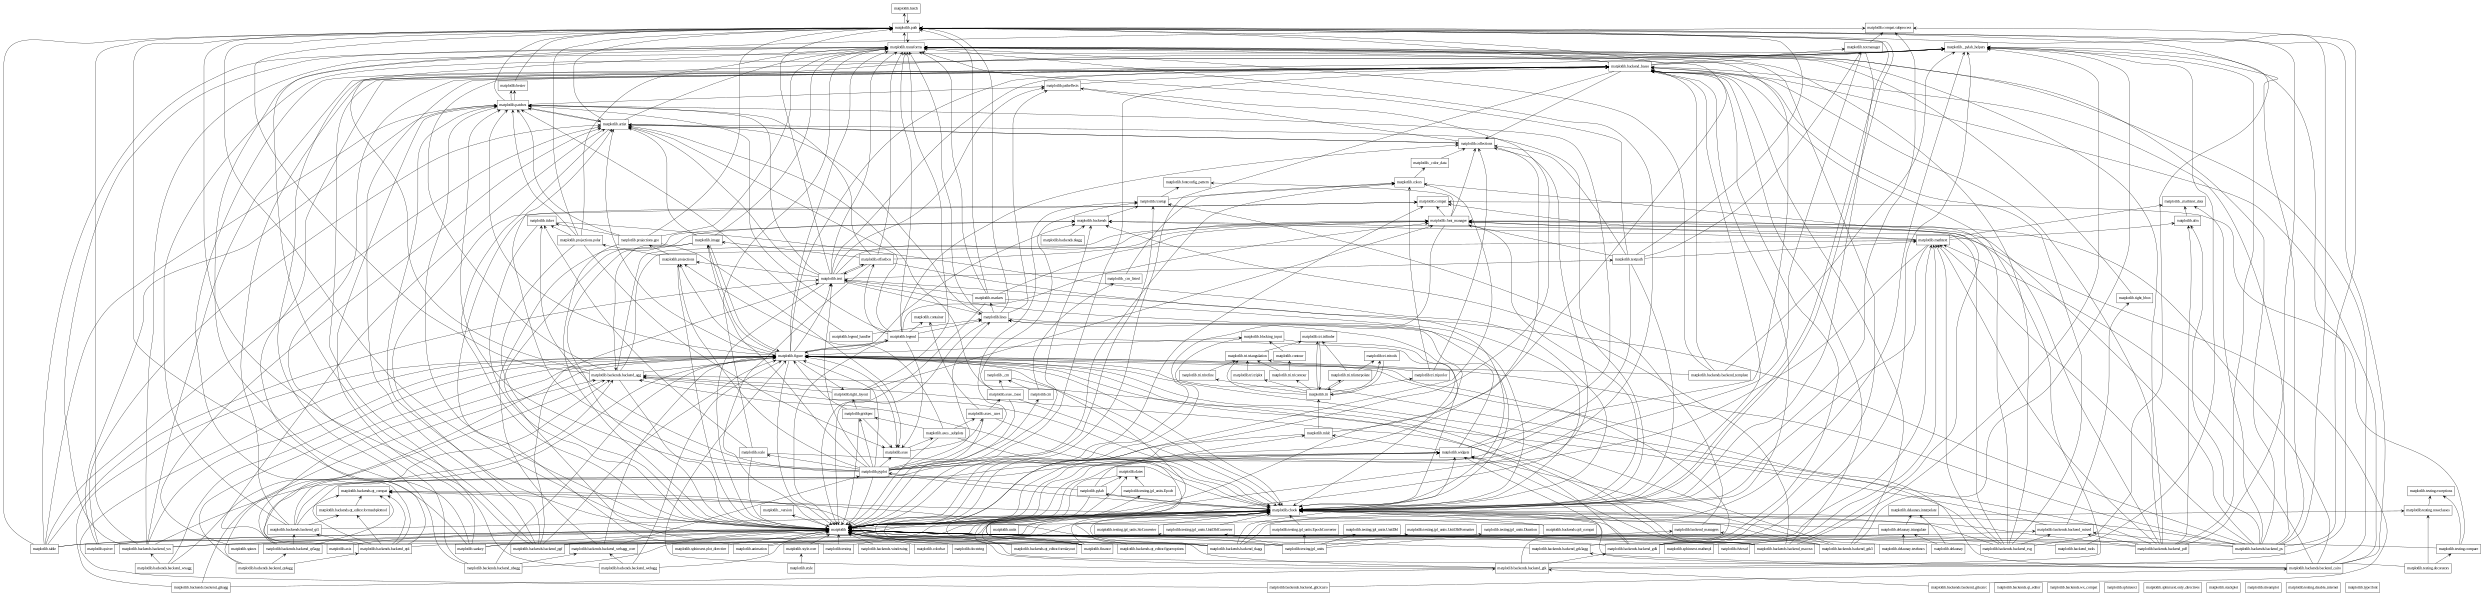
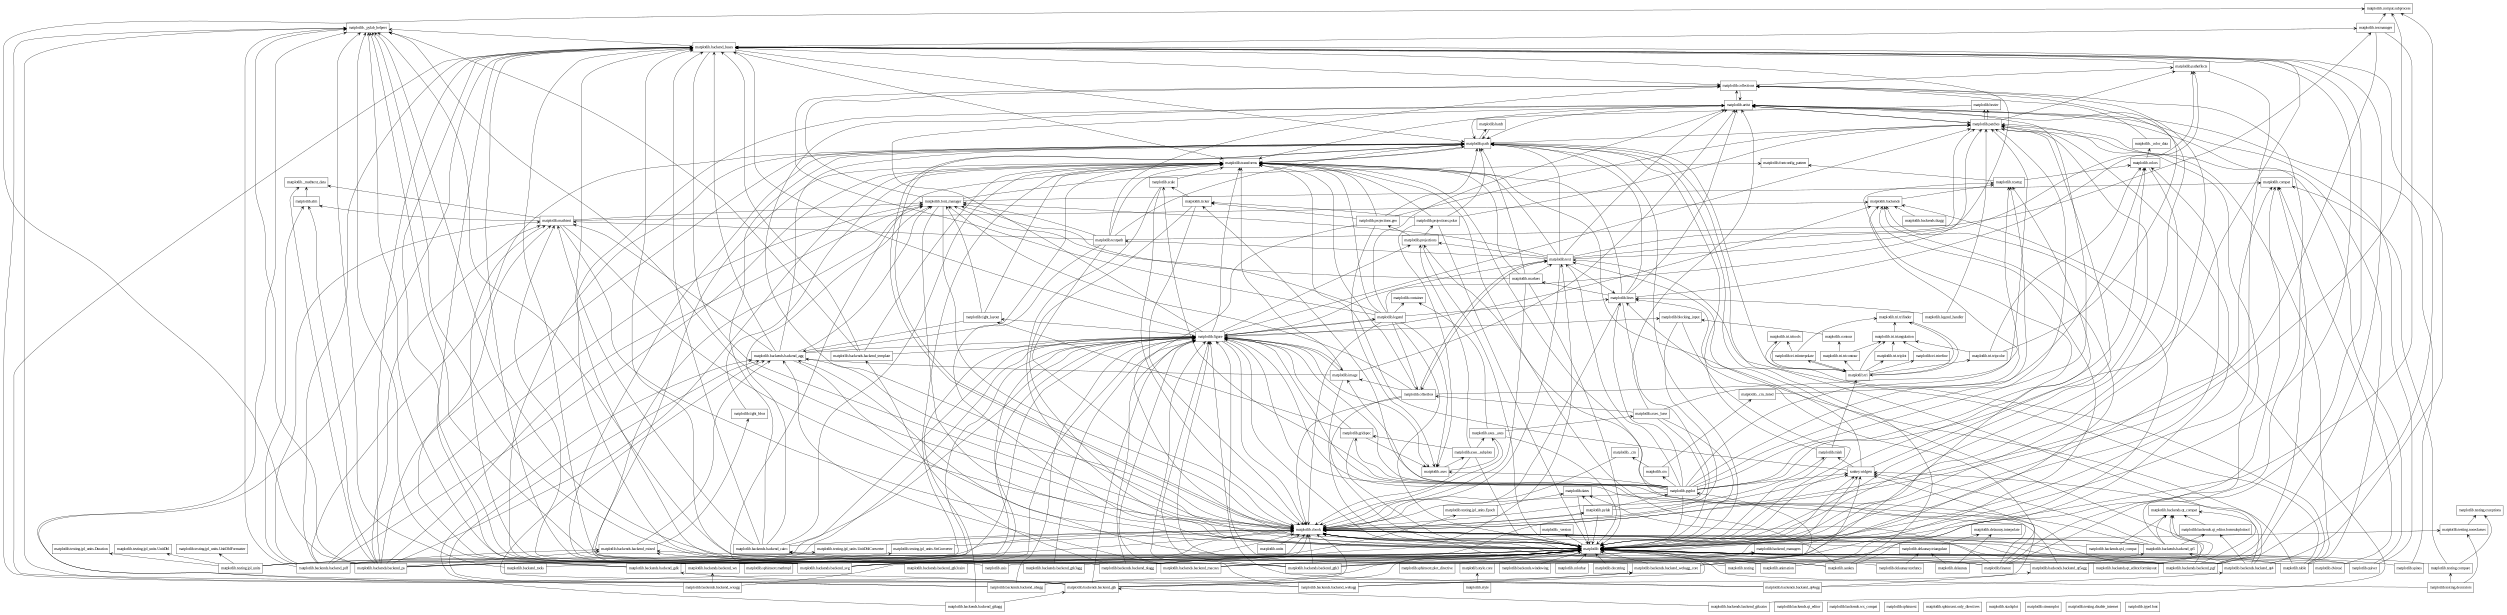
(563, 37) -> (1741, 134)
(633, 350) -> (1181, 193)
(1002, 385) -> (1541, 405)
(717, 416) -> none
(1456, 452) -> (1861, 472)
(1168, 473) -> (959, 497)
(1304, 530) -> none
(1152, 549) -> none
(1784, 561) -> (908, 558)
